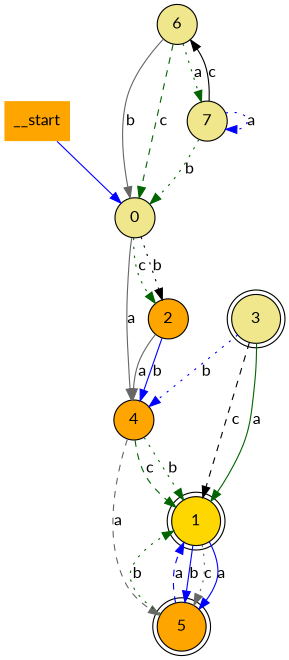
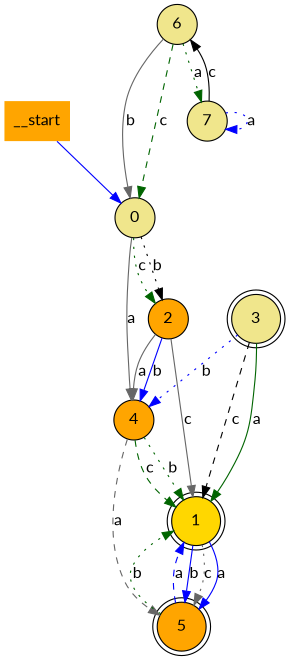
(181, 170) -> none
none -> (181, 412)
